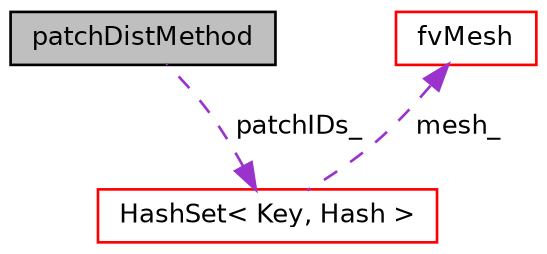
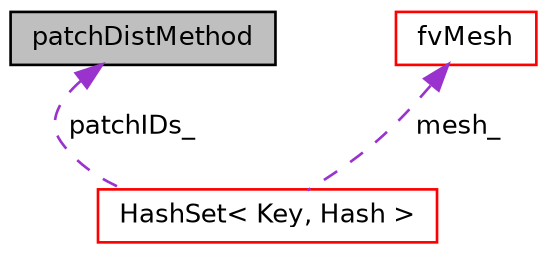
(209, 112) -> (65, 146)
